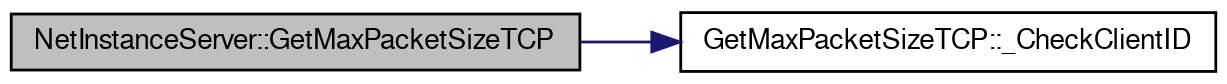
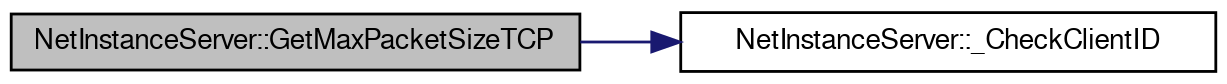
(948, 42) -> (948, 42)
